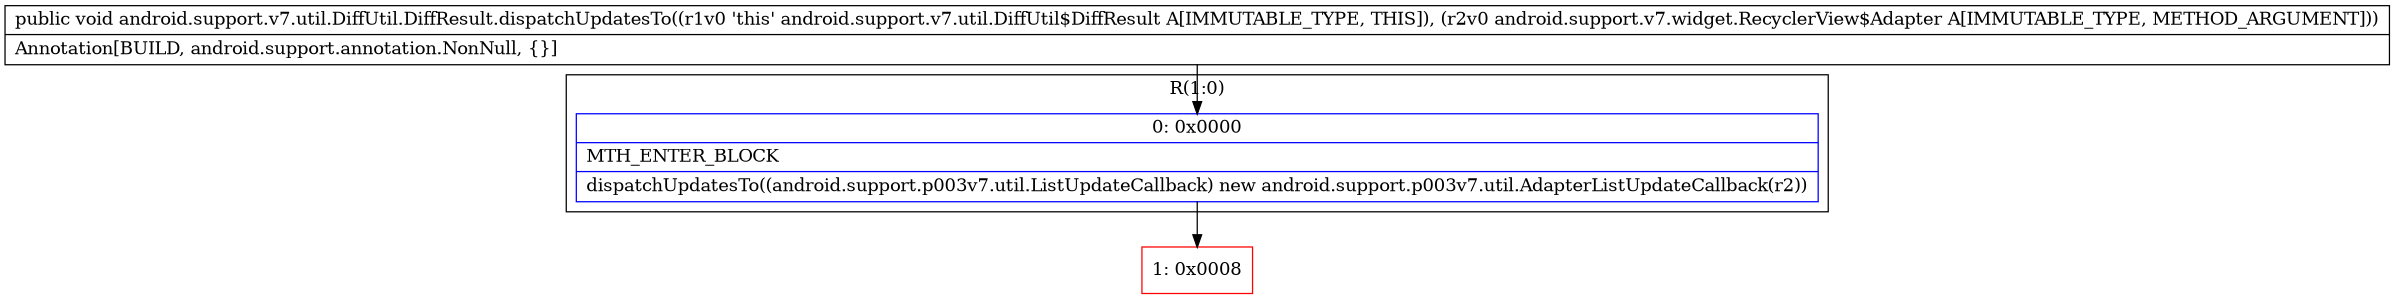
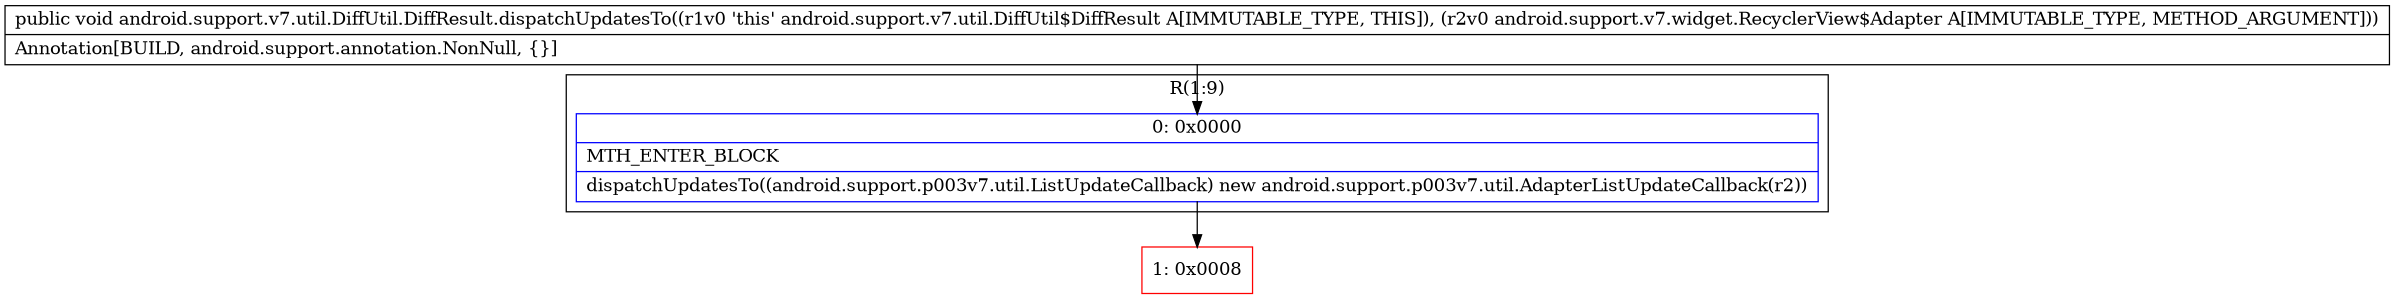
(1197, 89) -> (1197, 89)
